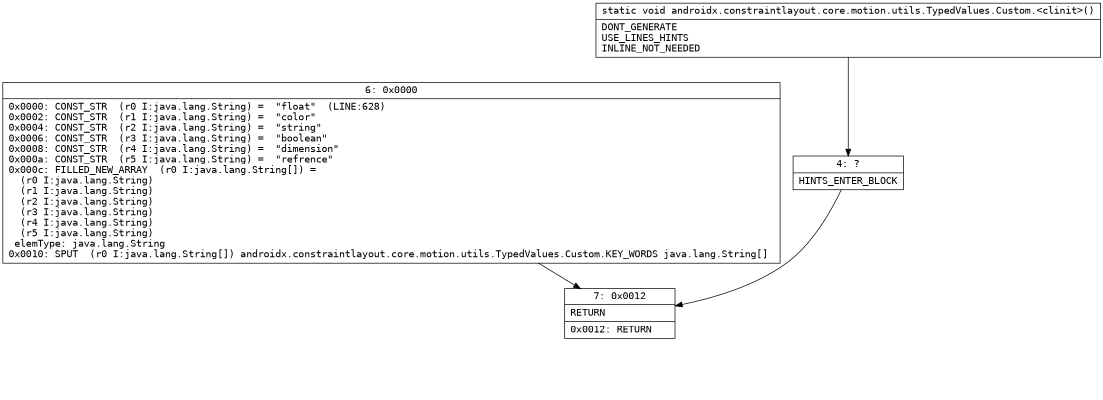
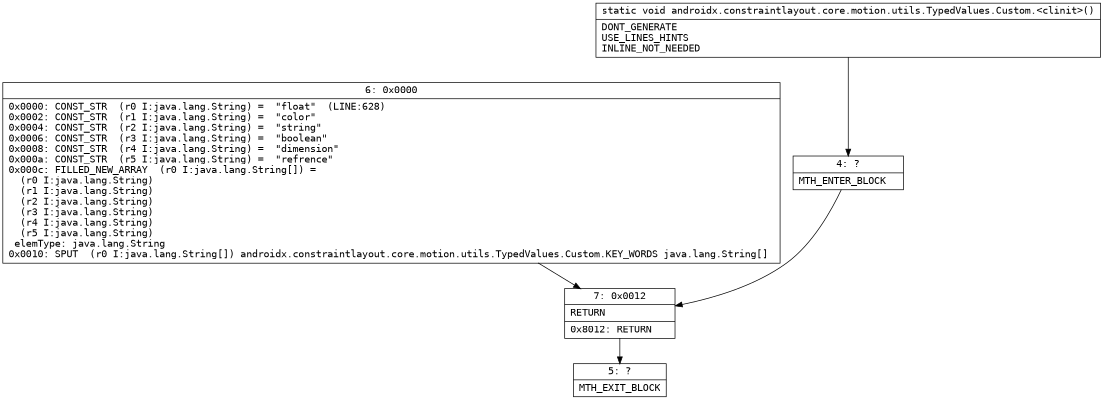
(848, 181) -> (842, 181)
(620, 330) -> (620, 330)
none -> (620, 380)
